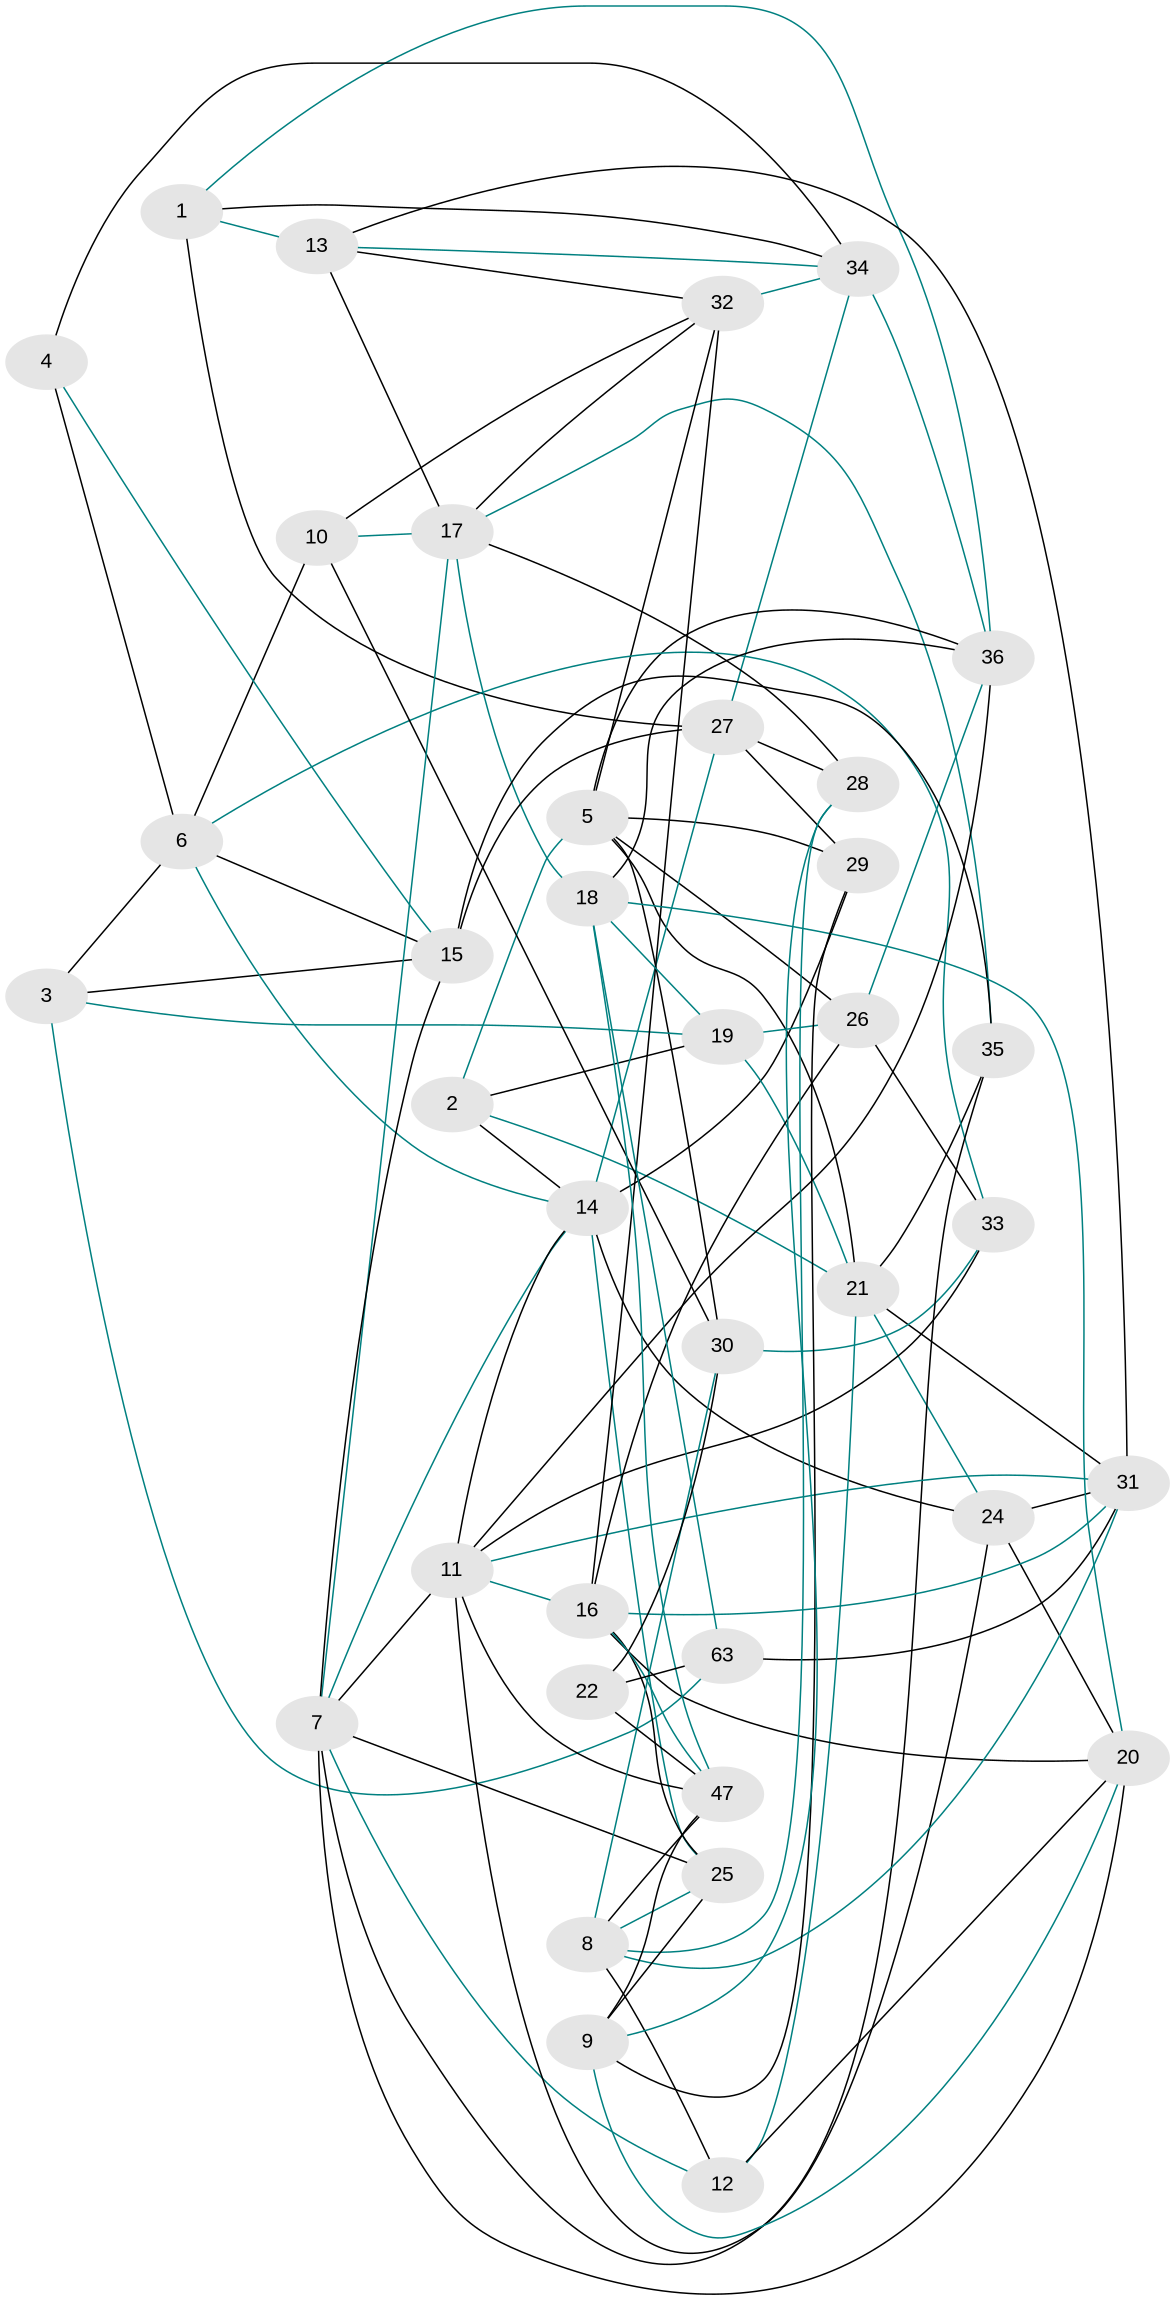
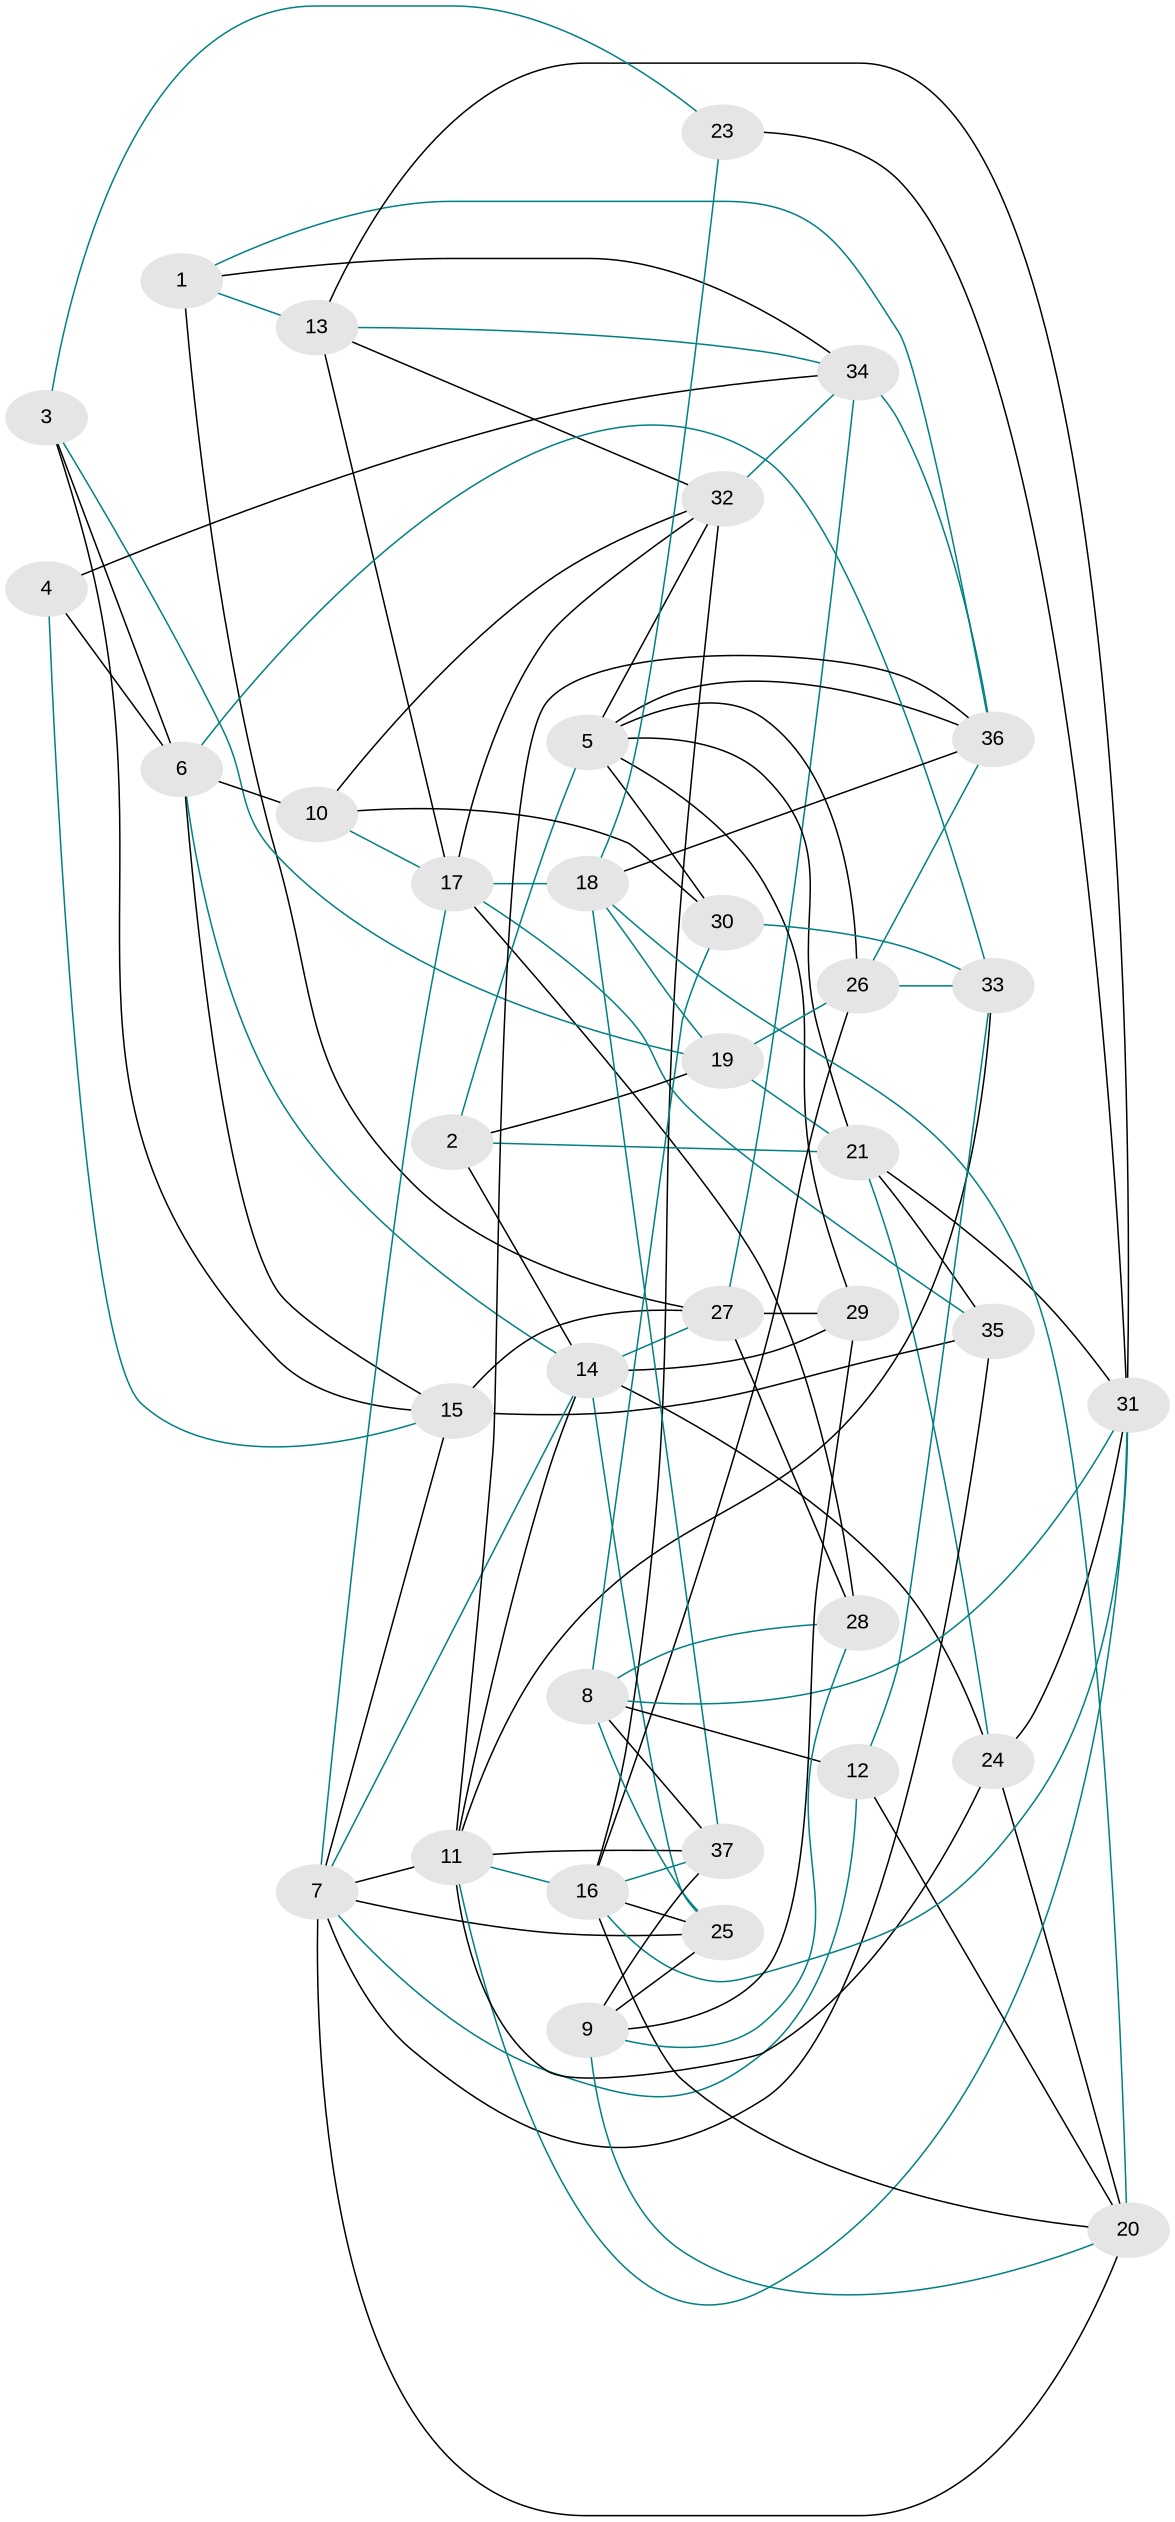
(926, 1122) -> (926, 986)
(723, 1656) -> (723, 132)
(588, 1692) -> none
(827, 1766) -> (939, 1382)
(723, 1794) -> (723, 1851)
